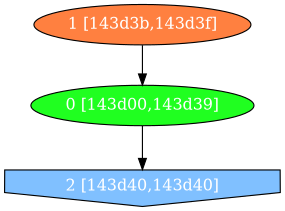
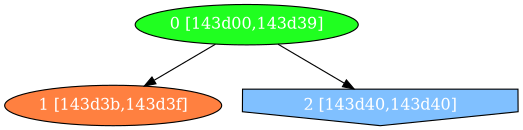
(142, 60) -> (185, 62)
